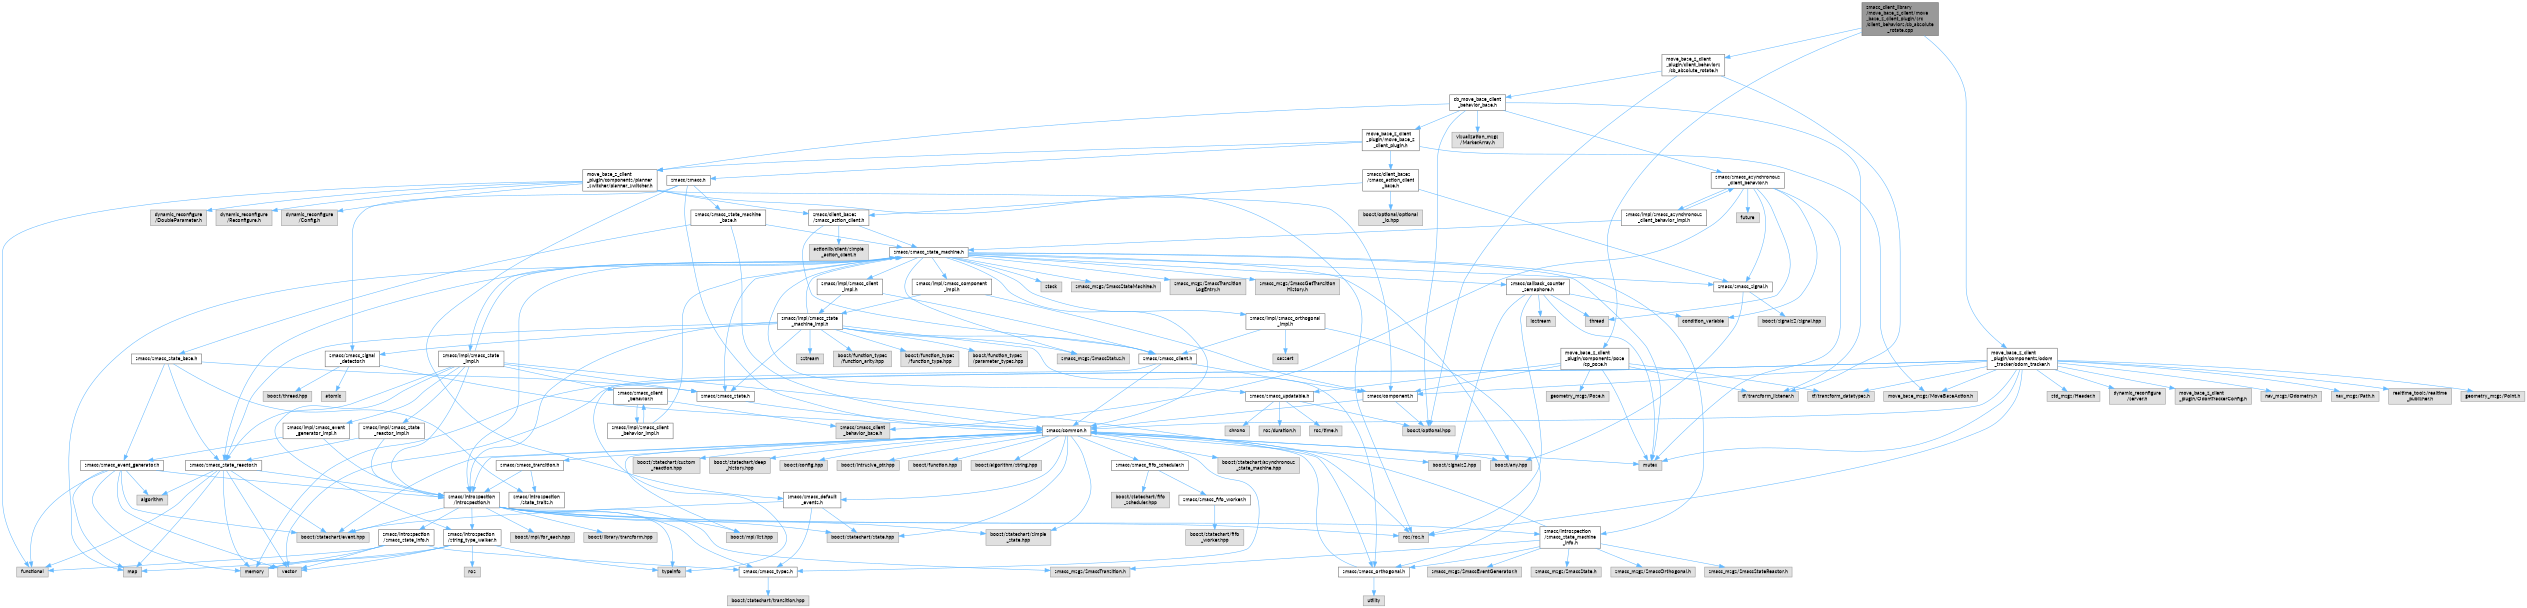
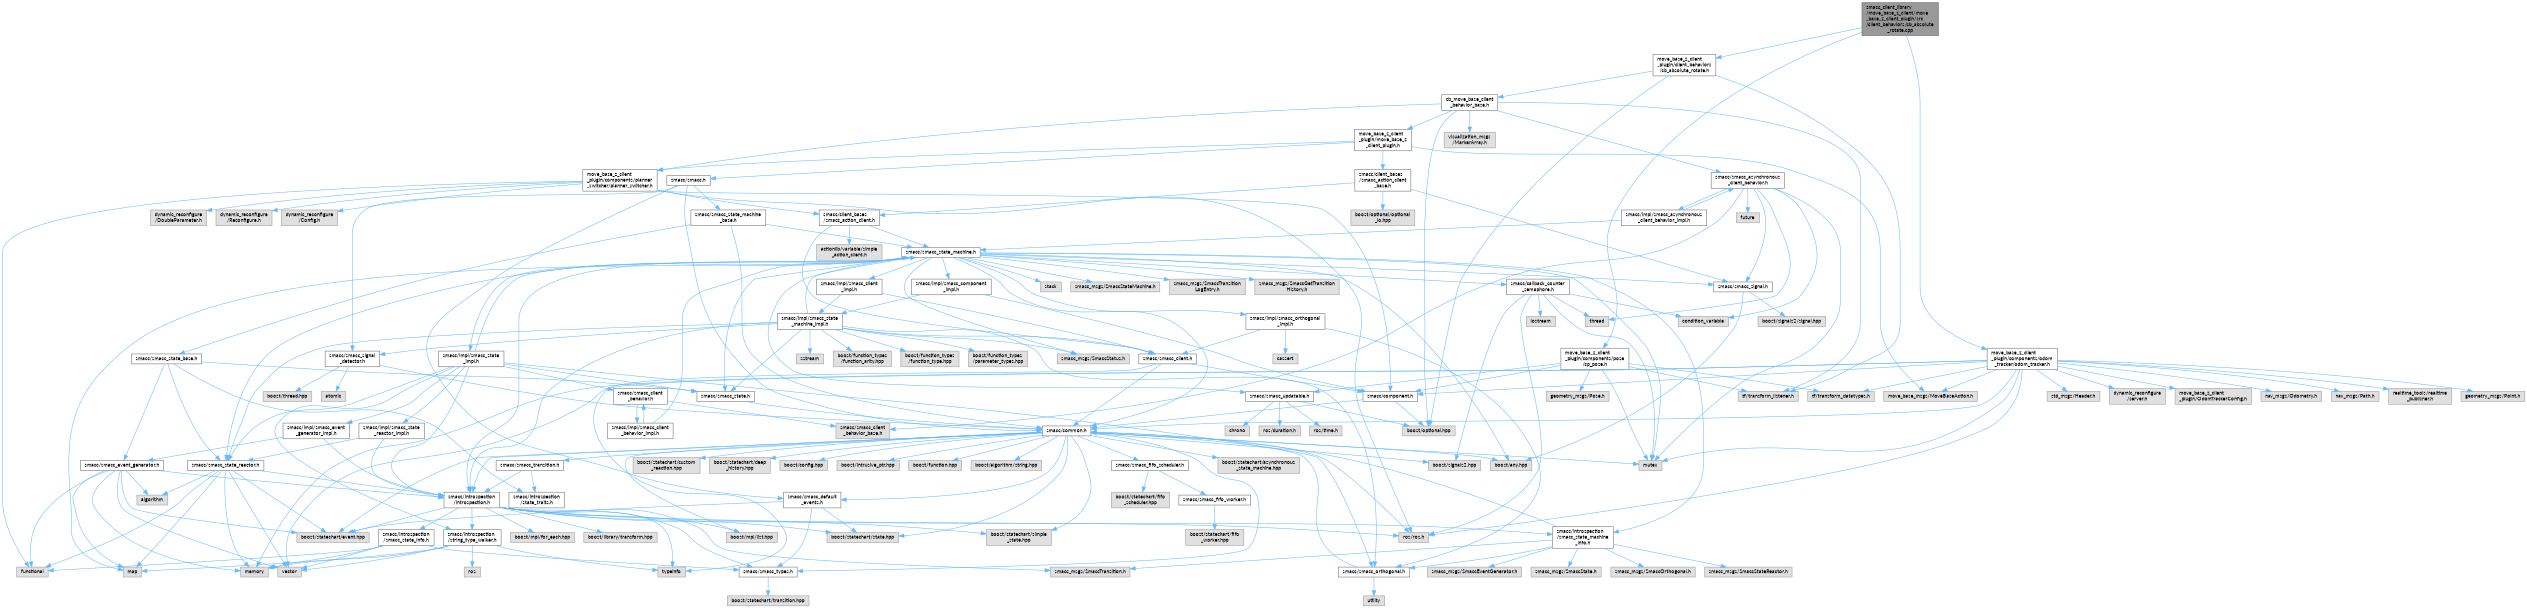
(839, 252) -> (849, 252)
